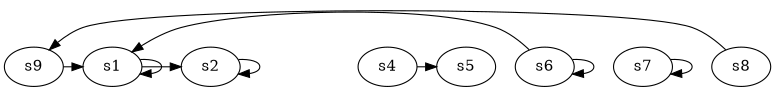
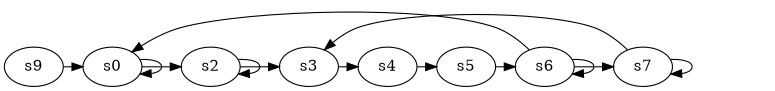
(112, 67) -> (112, 67)
none -> (309, 67)
none -> (500, 67)
none -> (583, 67)
(741, 67) -> none
